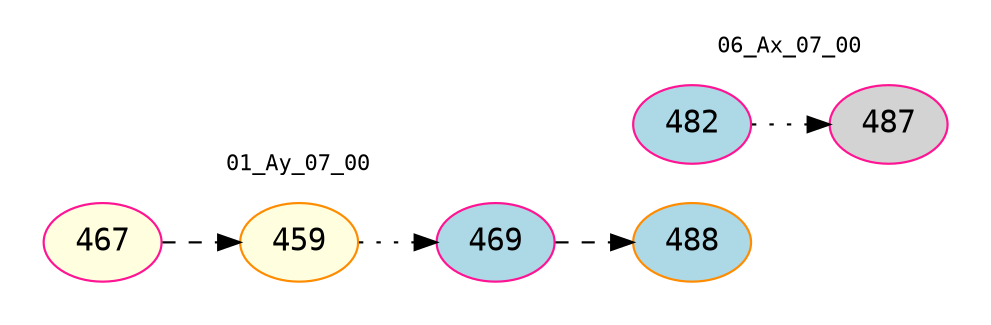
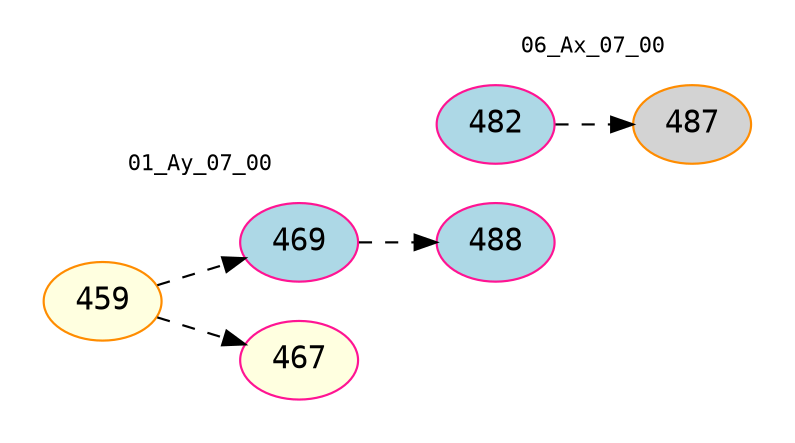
(780, 124) -> (583, 124)
(889, 124) -> (692, 124)
(190, 242) -> (191, 328)
(387, 242) -> (191, 275)
(692, 242) -> (496, 242)
